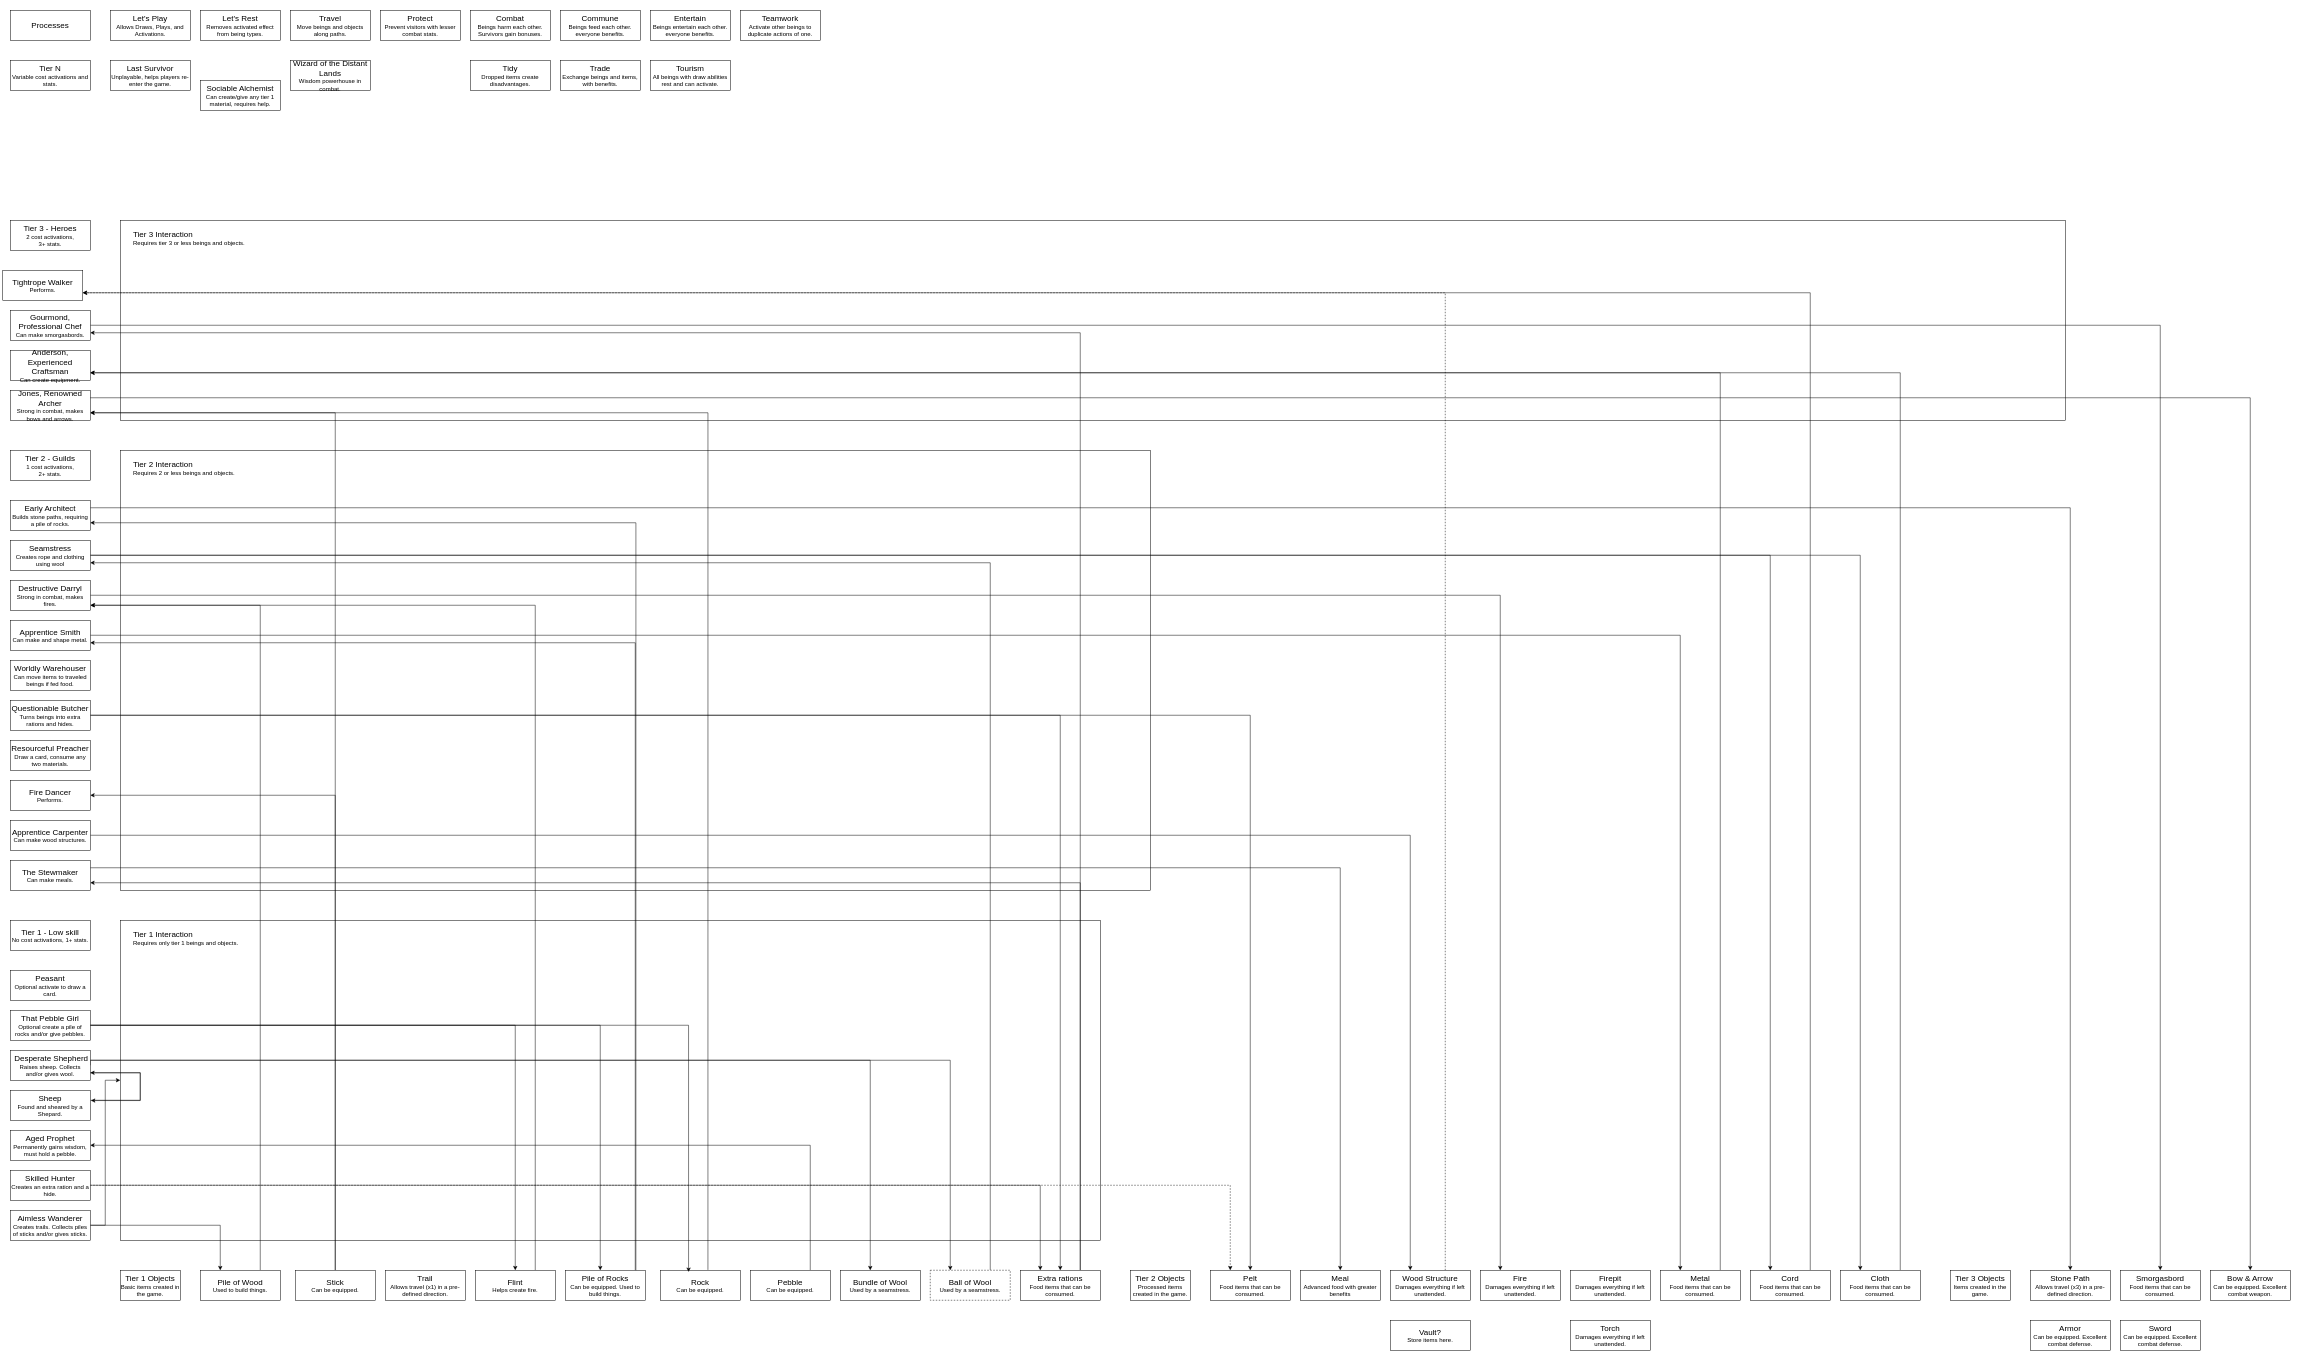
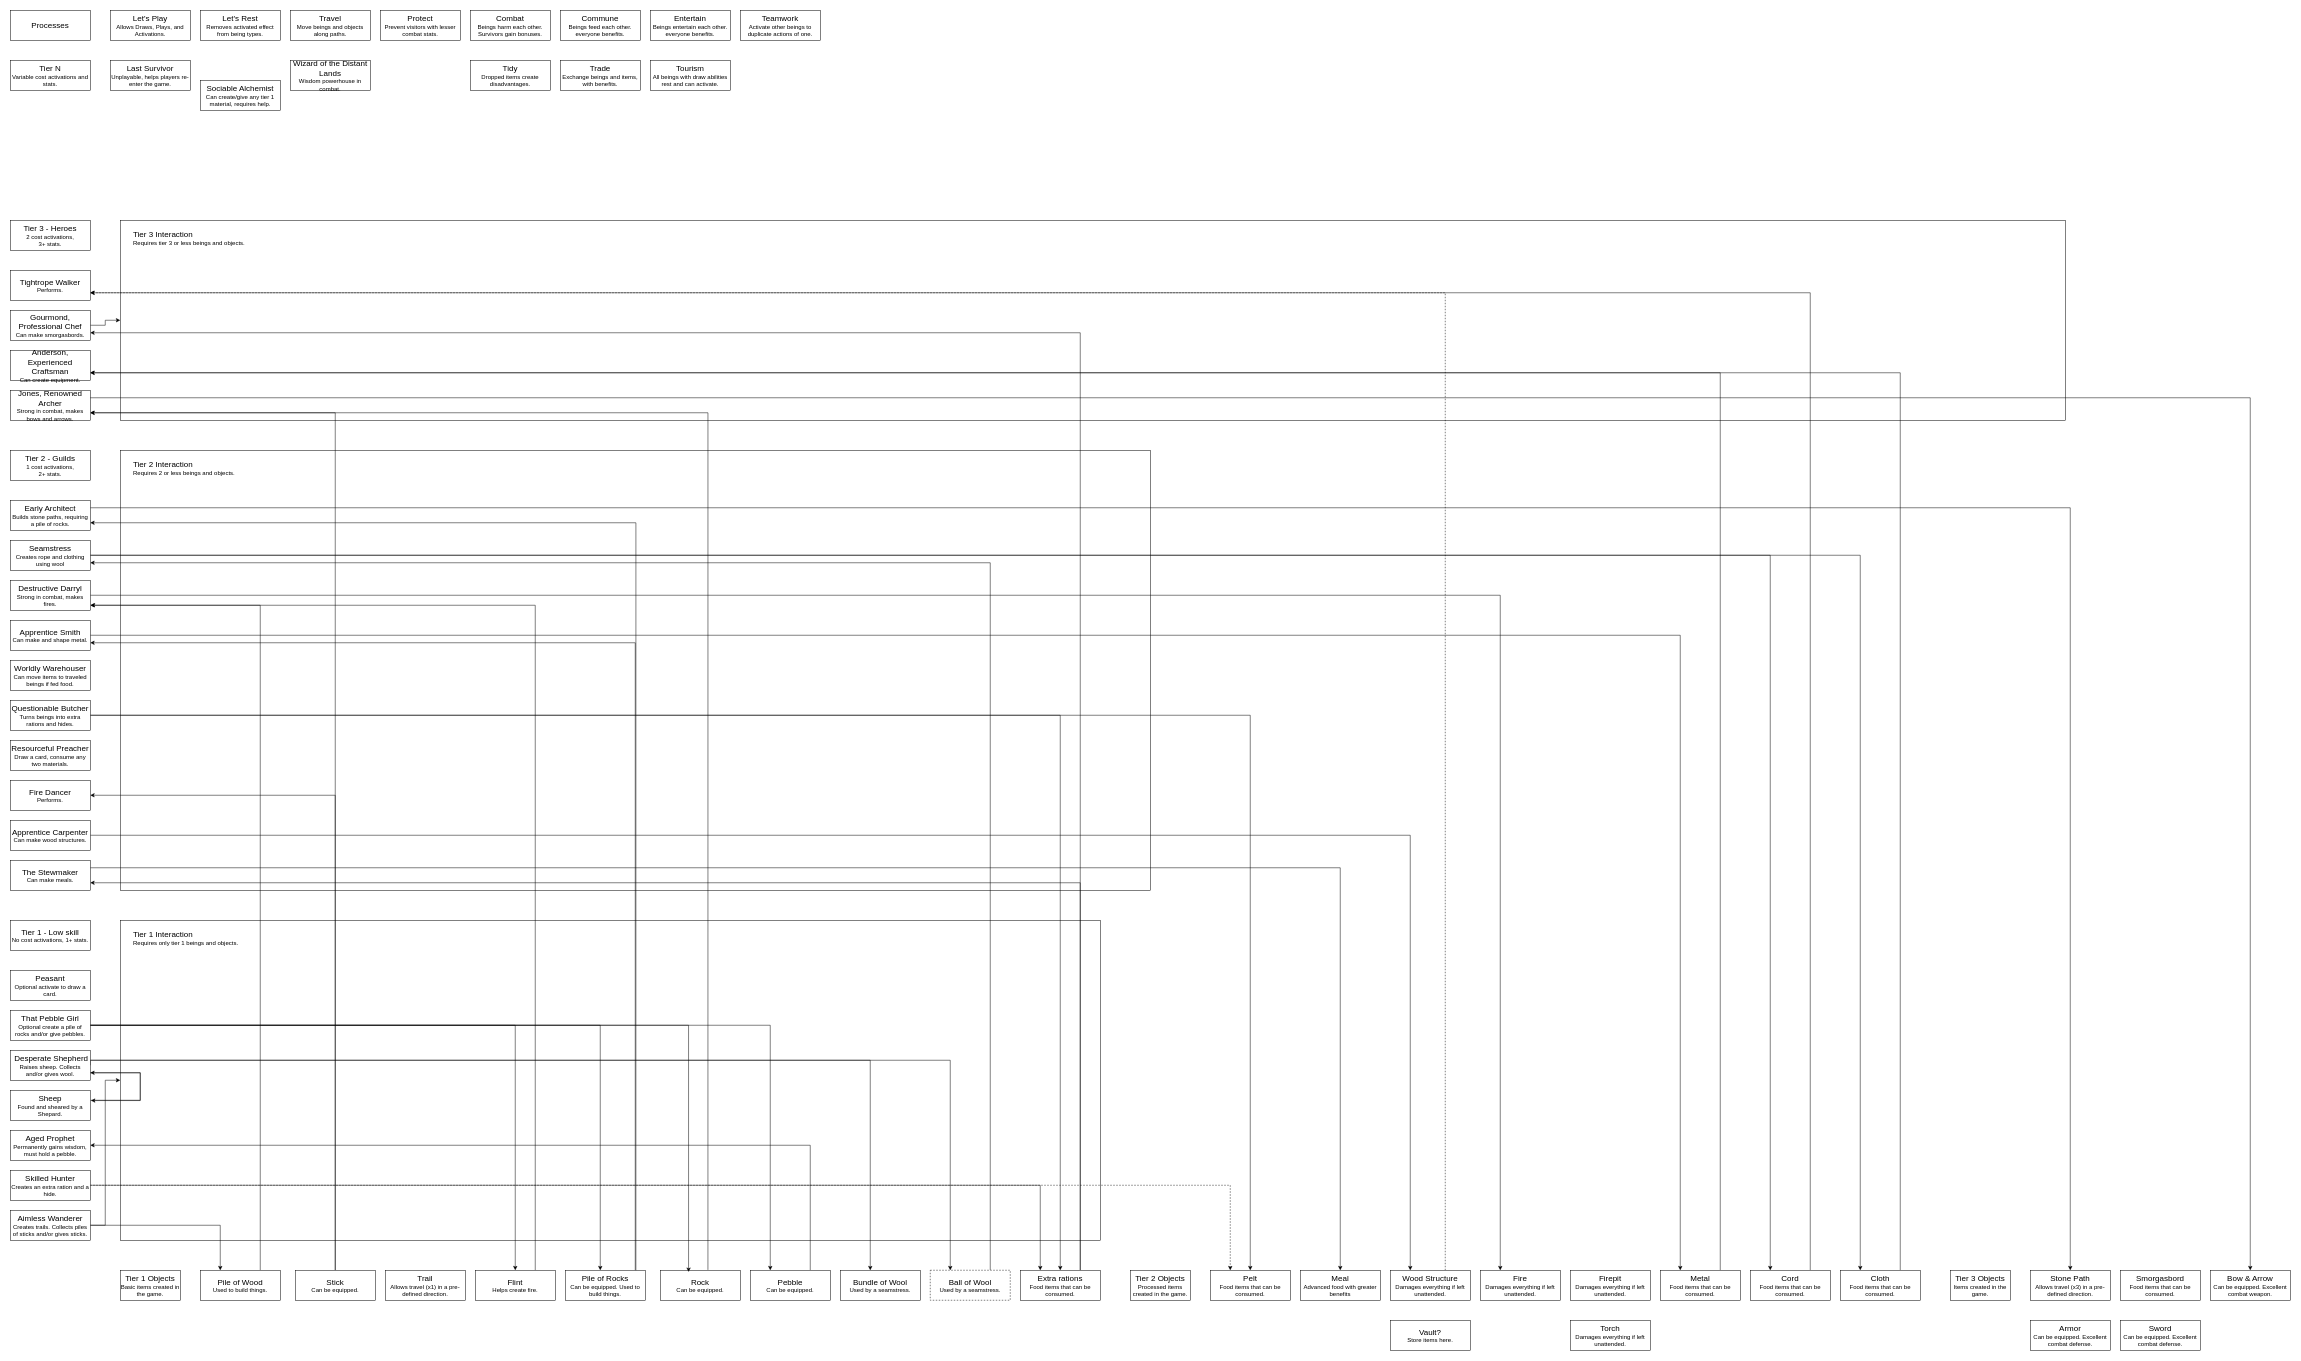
(43, 285) -> (50, 285)
none -> (770, 1265)
(2160, 1265) -> (115, 320)
